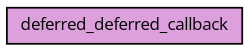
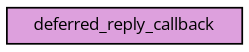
(125, 26) -> (125, 26)
